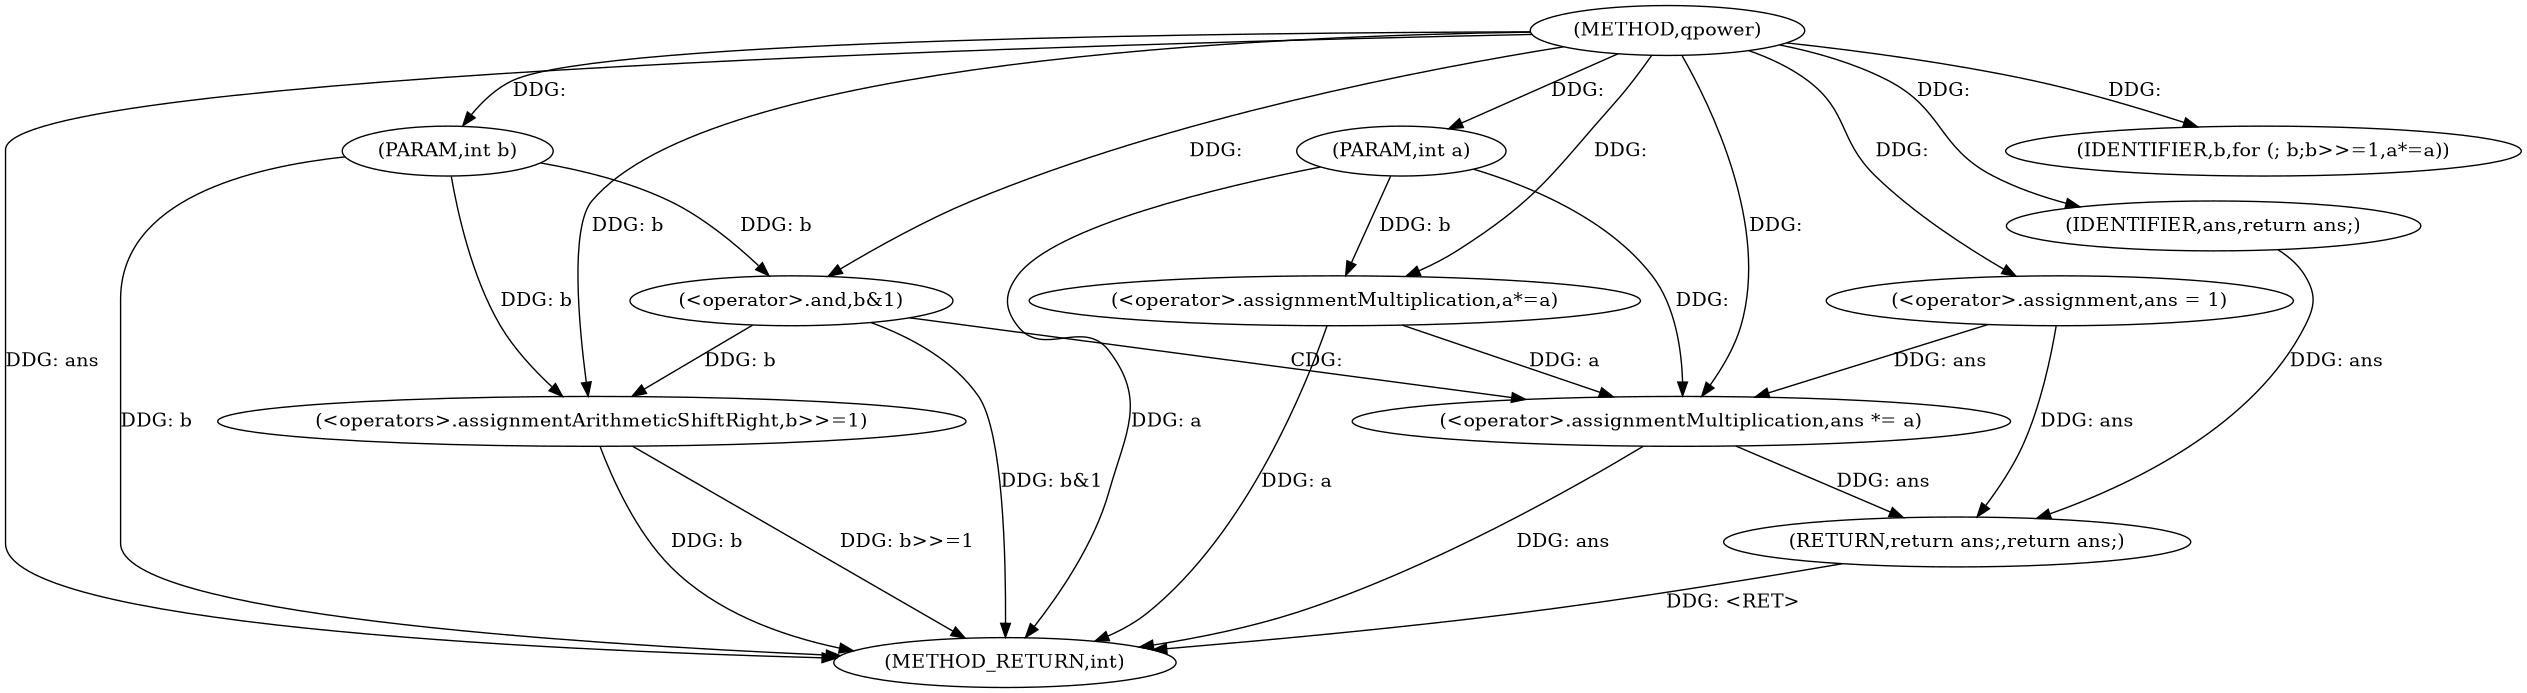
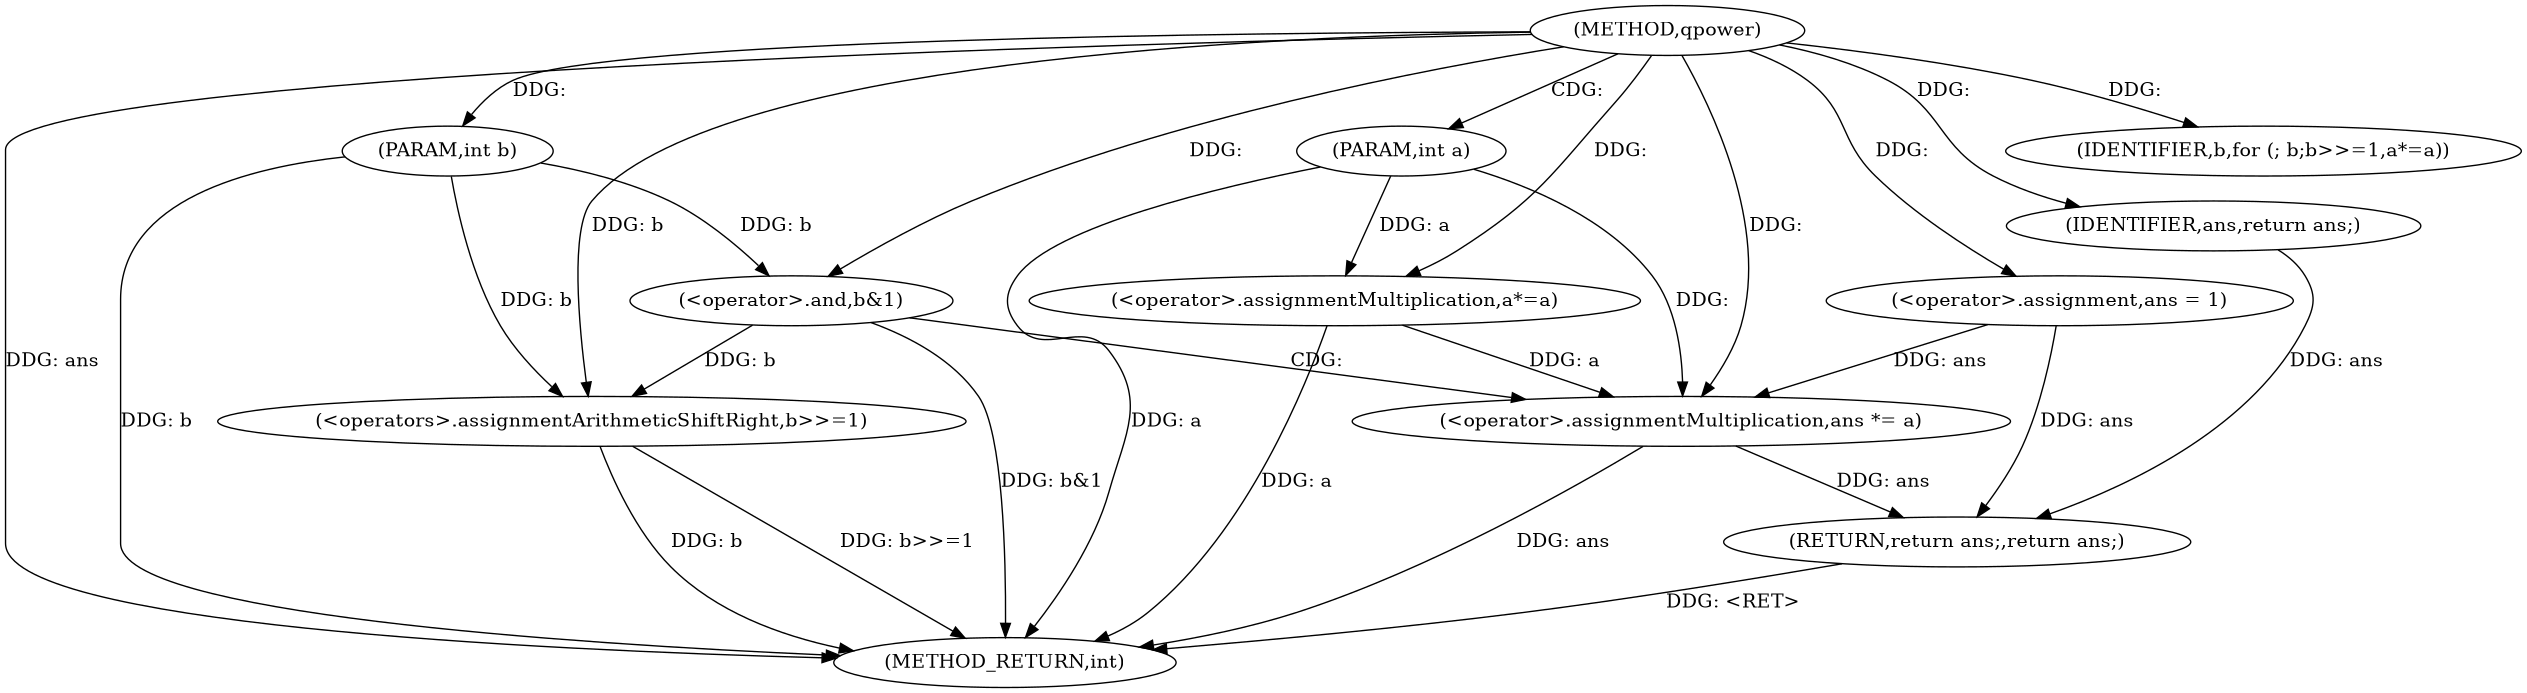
(1581, 91) -> (1581, 91)
(1415, 226) -> (1415, 226)
